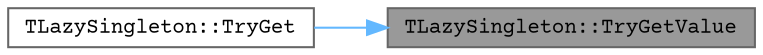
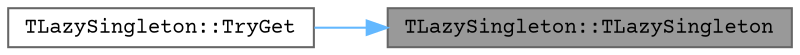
(571, 28) -> (590, 28)
